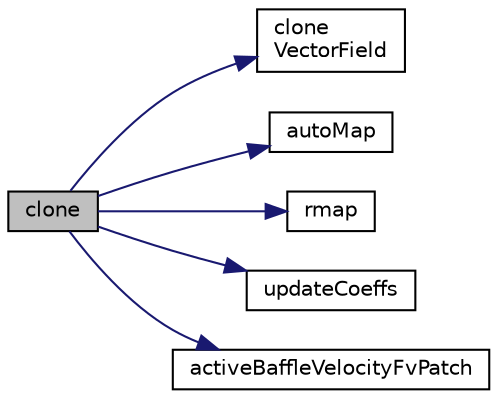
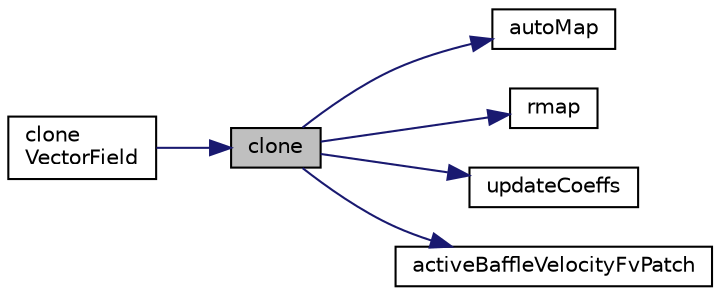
(144, 114) -> (183, 148)
